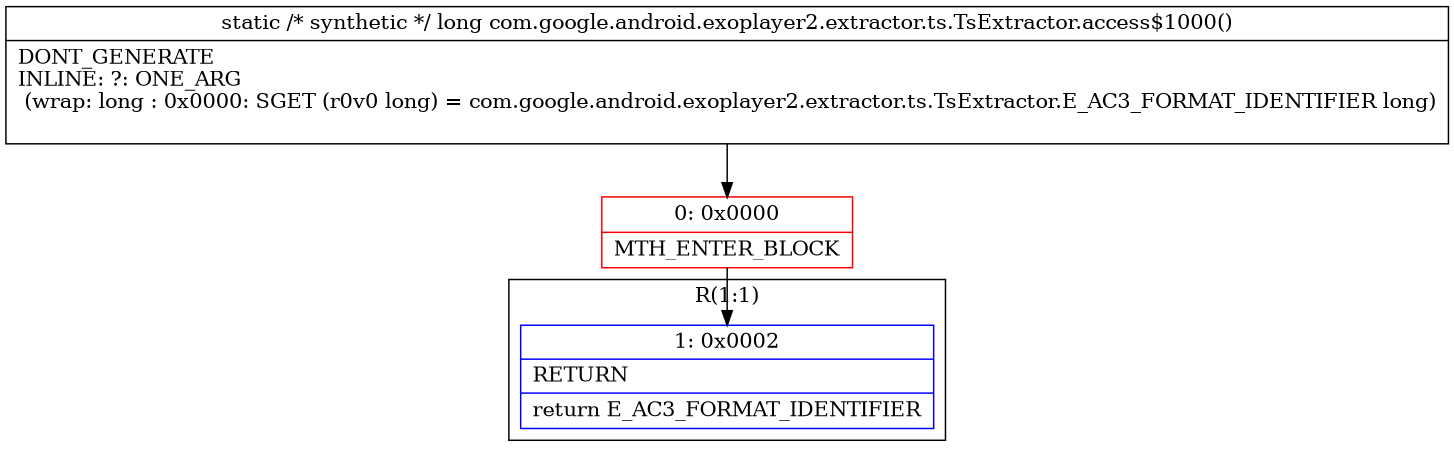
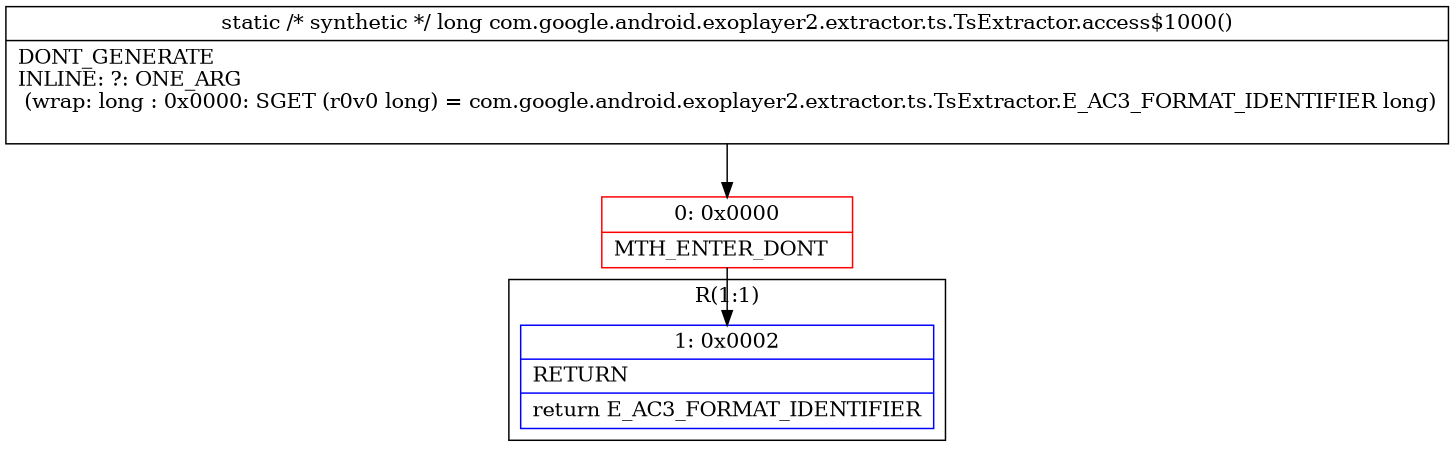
(727, 249) -> (721, 249)
